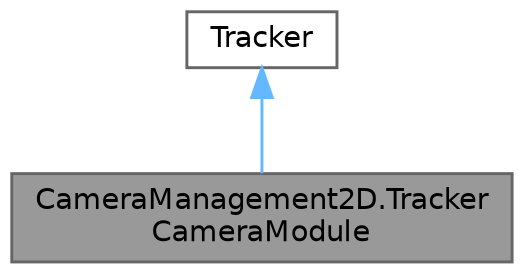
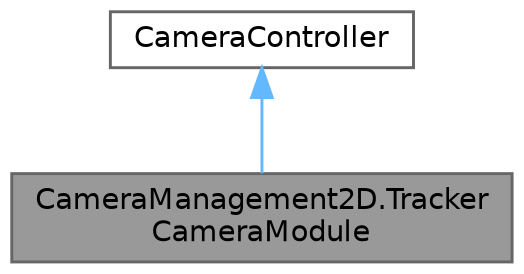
(262, 40) -> (262, 40)
